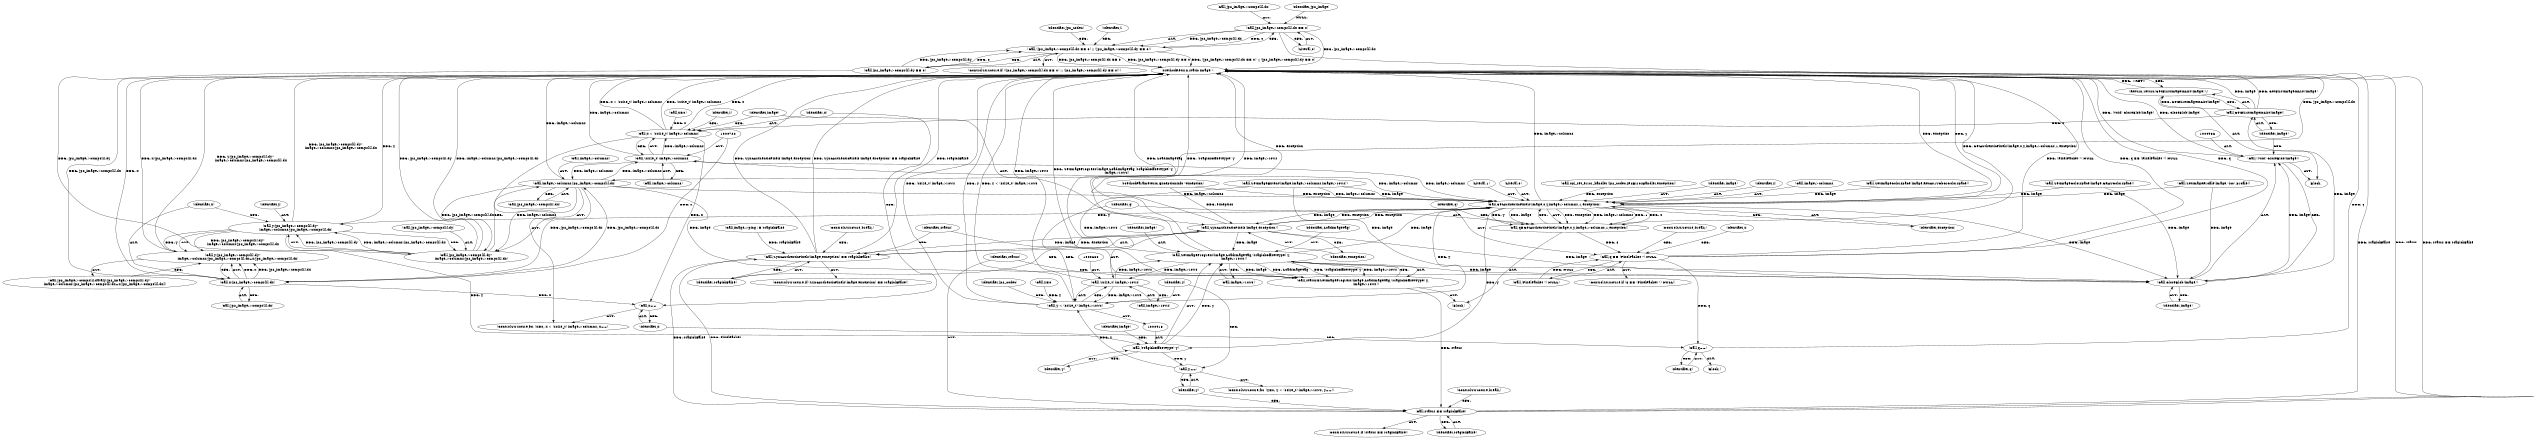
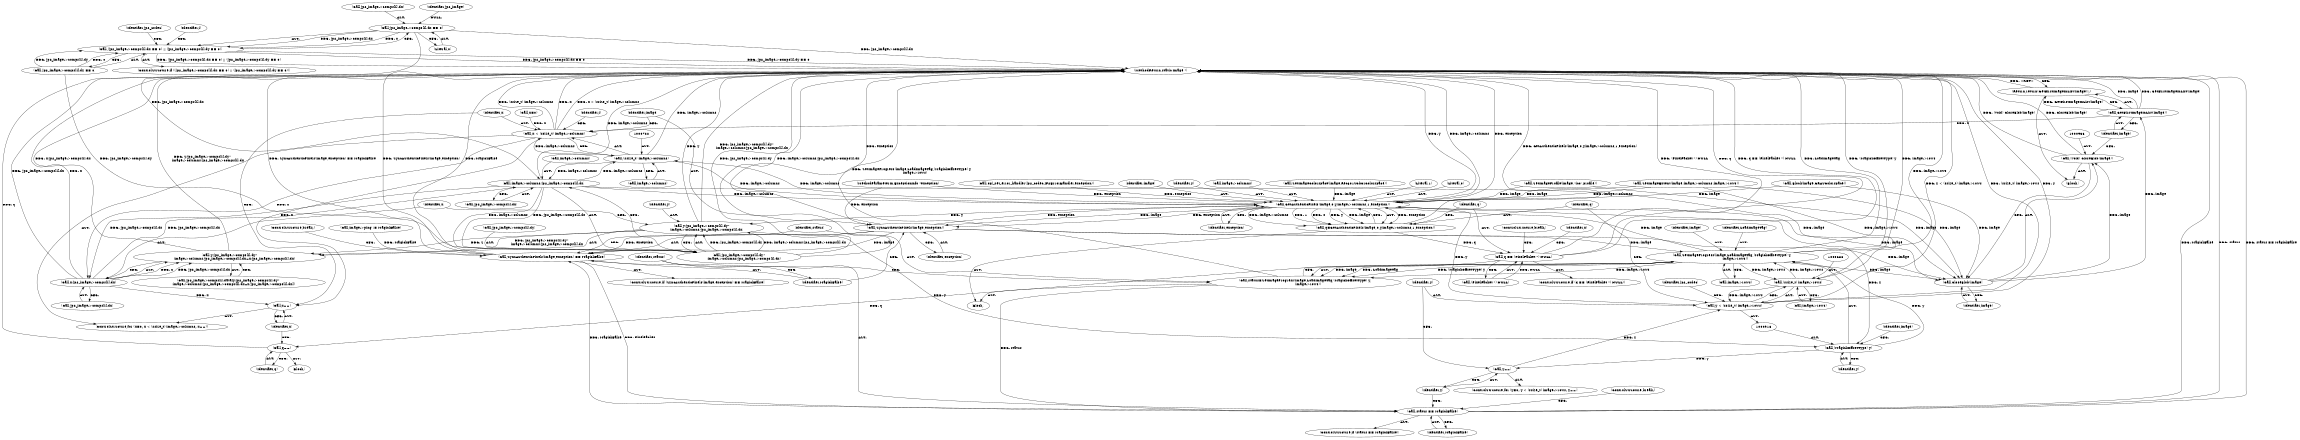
(2090, 184) -> (1815, 184)
(538, 271) -> (291, 196)
(1044, 283) -> none
